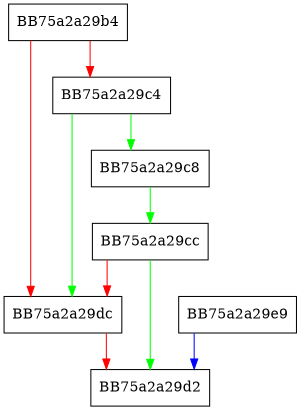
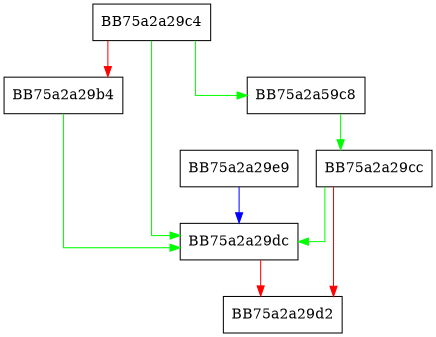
(90, 54) -> (108, 54)
(31, 163) -> (63, 234)
(150, 169) -> (306, 95)
(107, 273) -> (325, 223)
(150, 310) -> (334, 237)
(194, 346) -> (239, 200)
